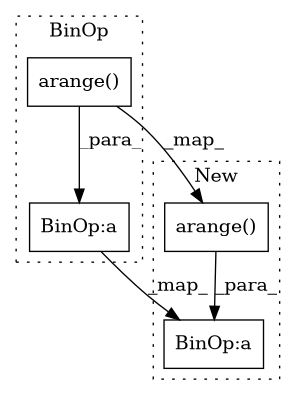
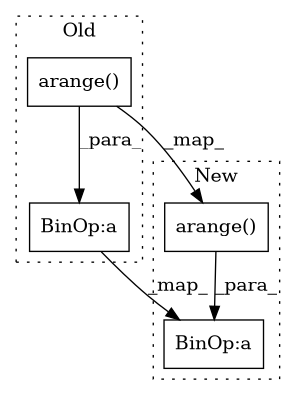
(79, 32) -> (79, 32)
